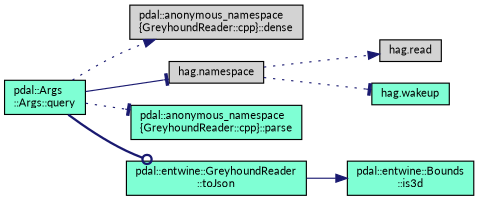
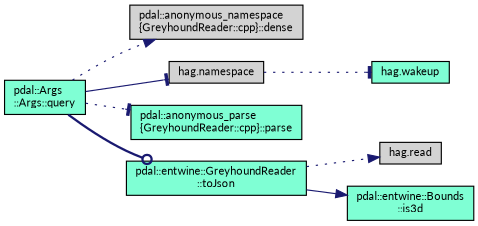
(316, 61) -> (337, 163)
(216, 122) -> (216, 122)
